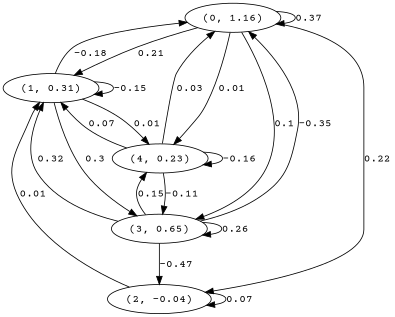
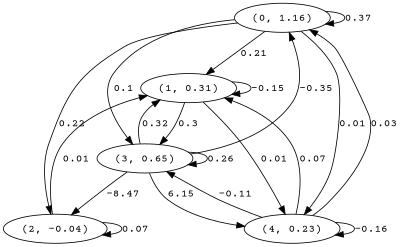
(109, 34) -> none
(151, 194) -> (181, 194)
(176, 264) -> (123, 194)
